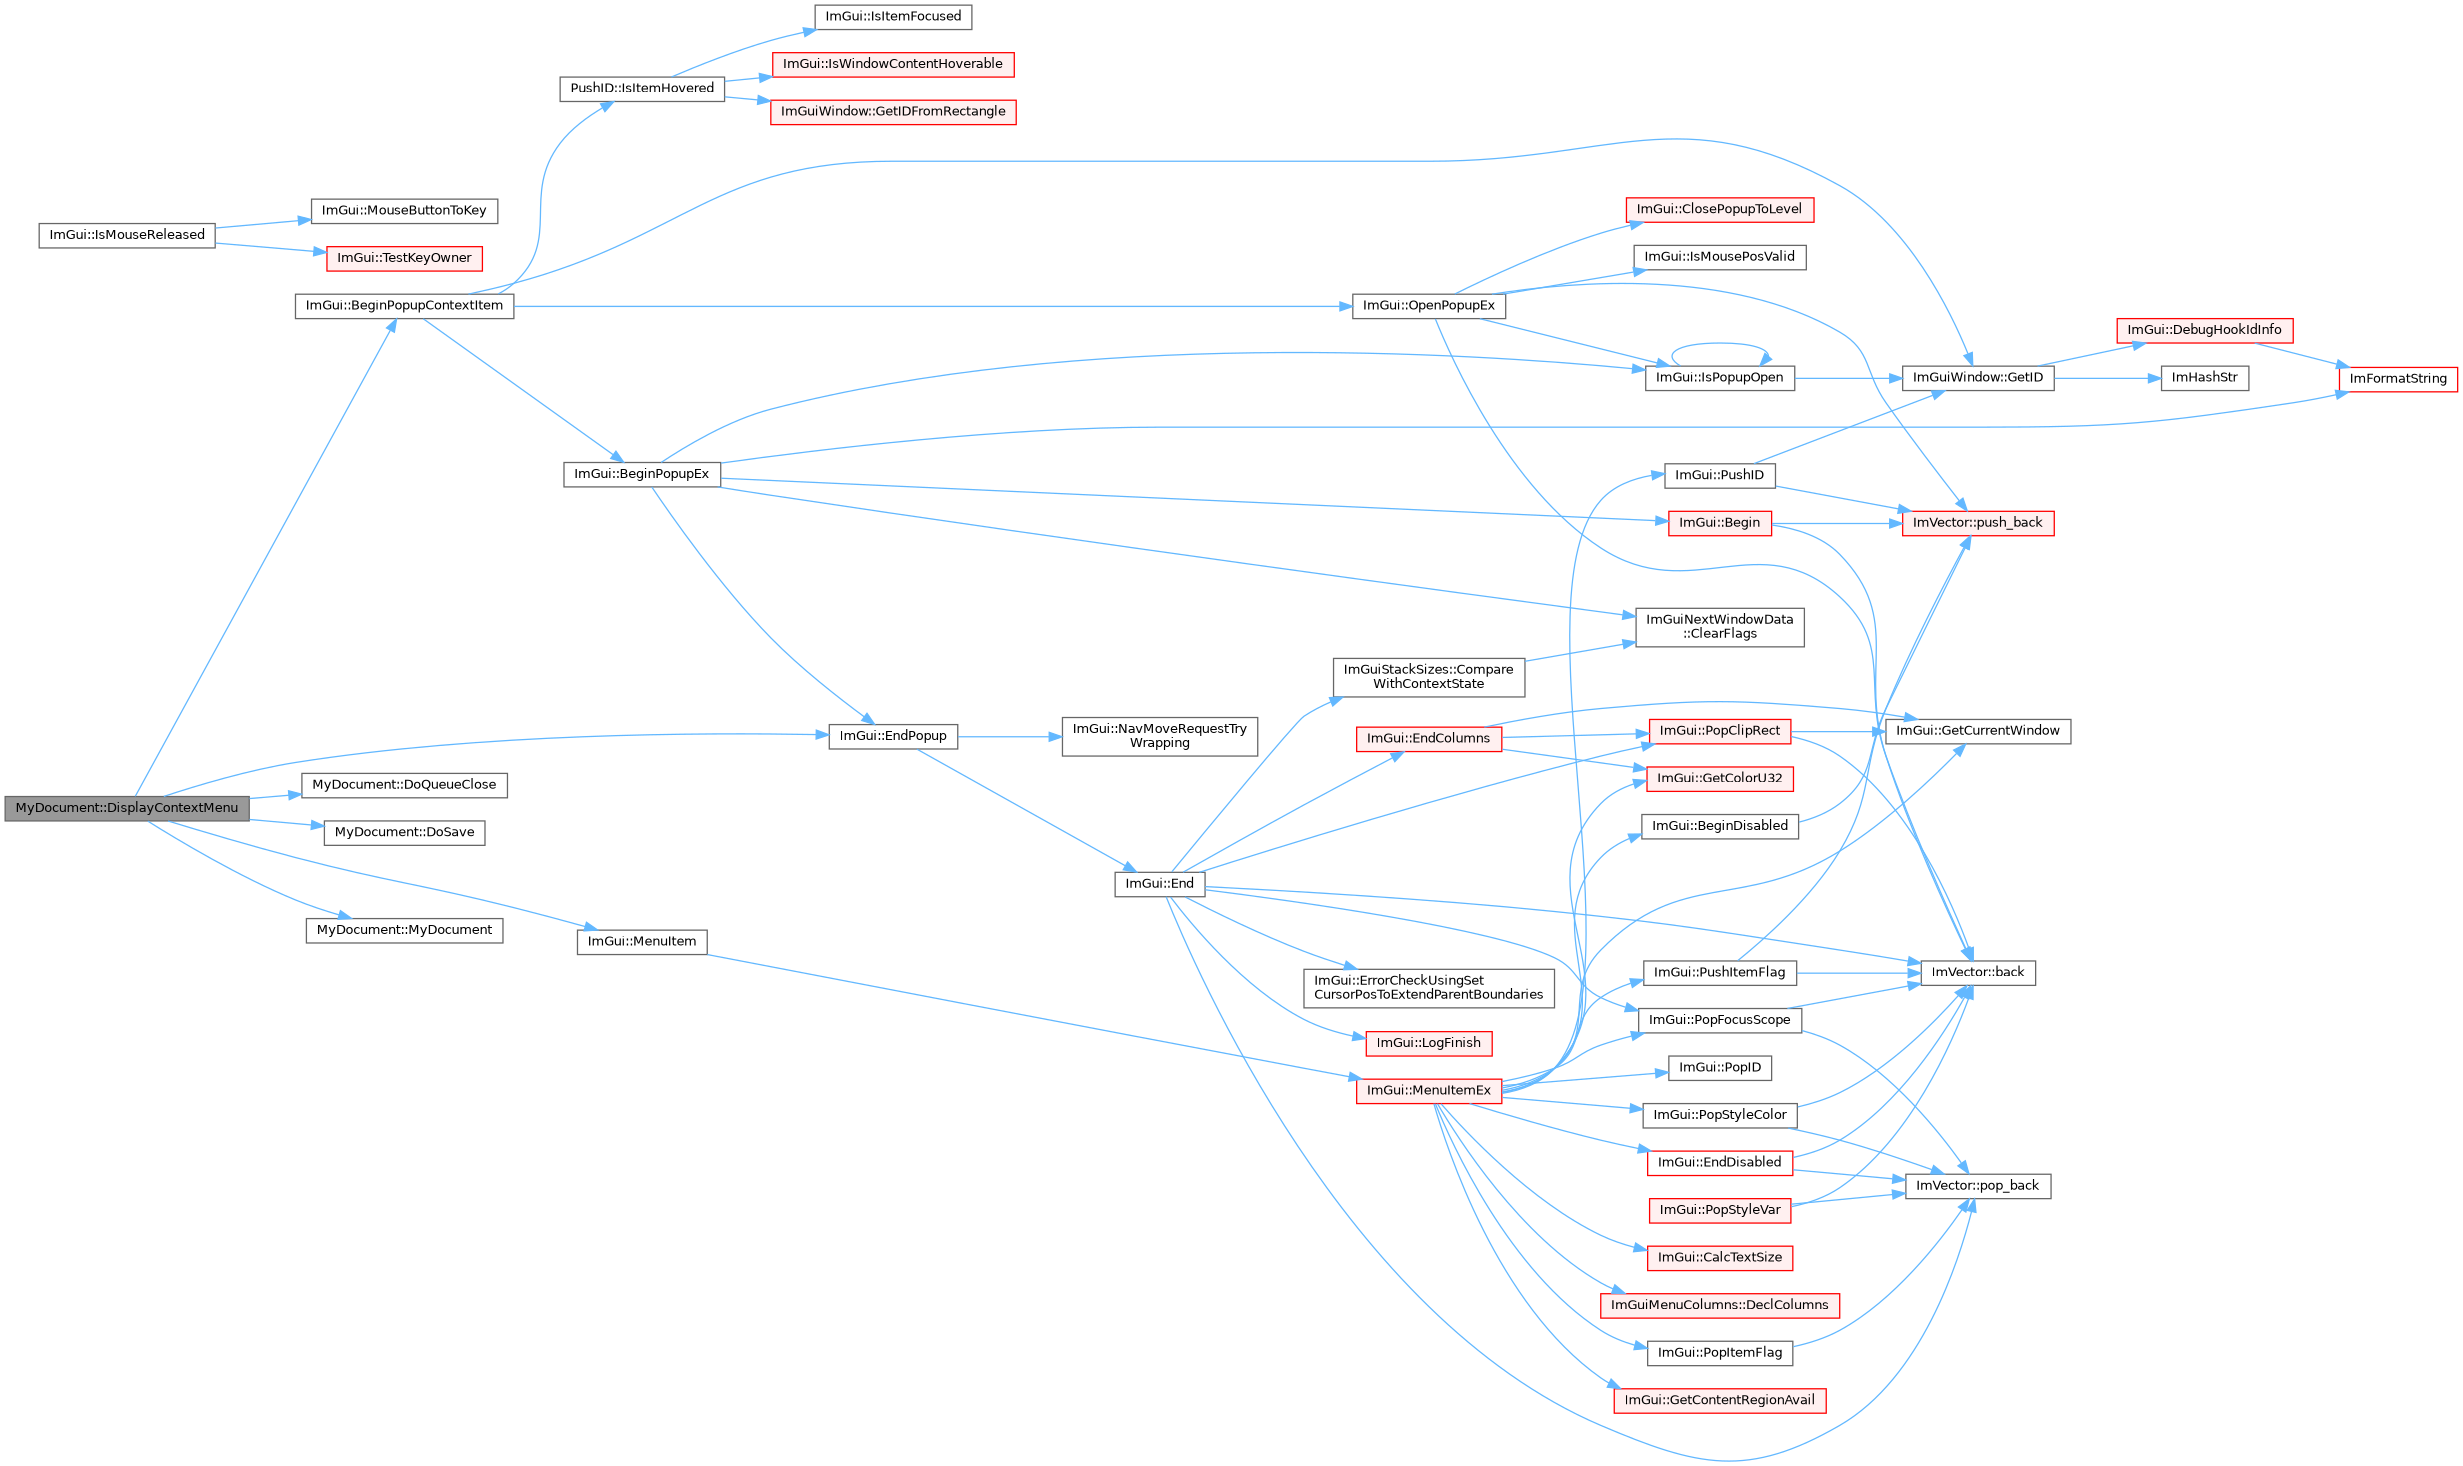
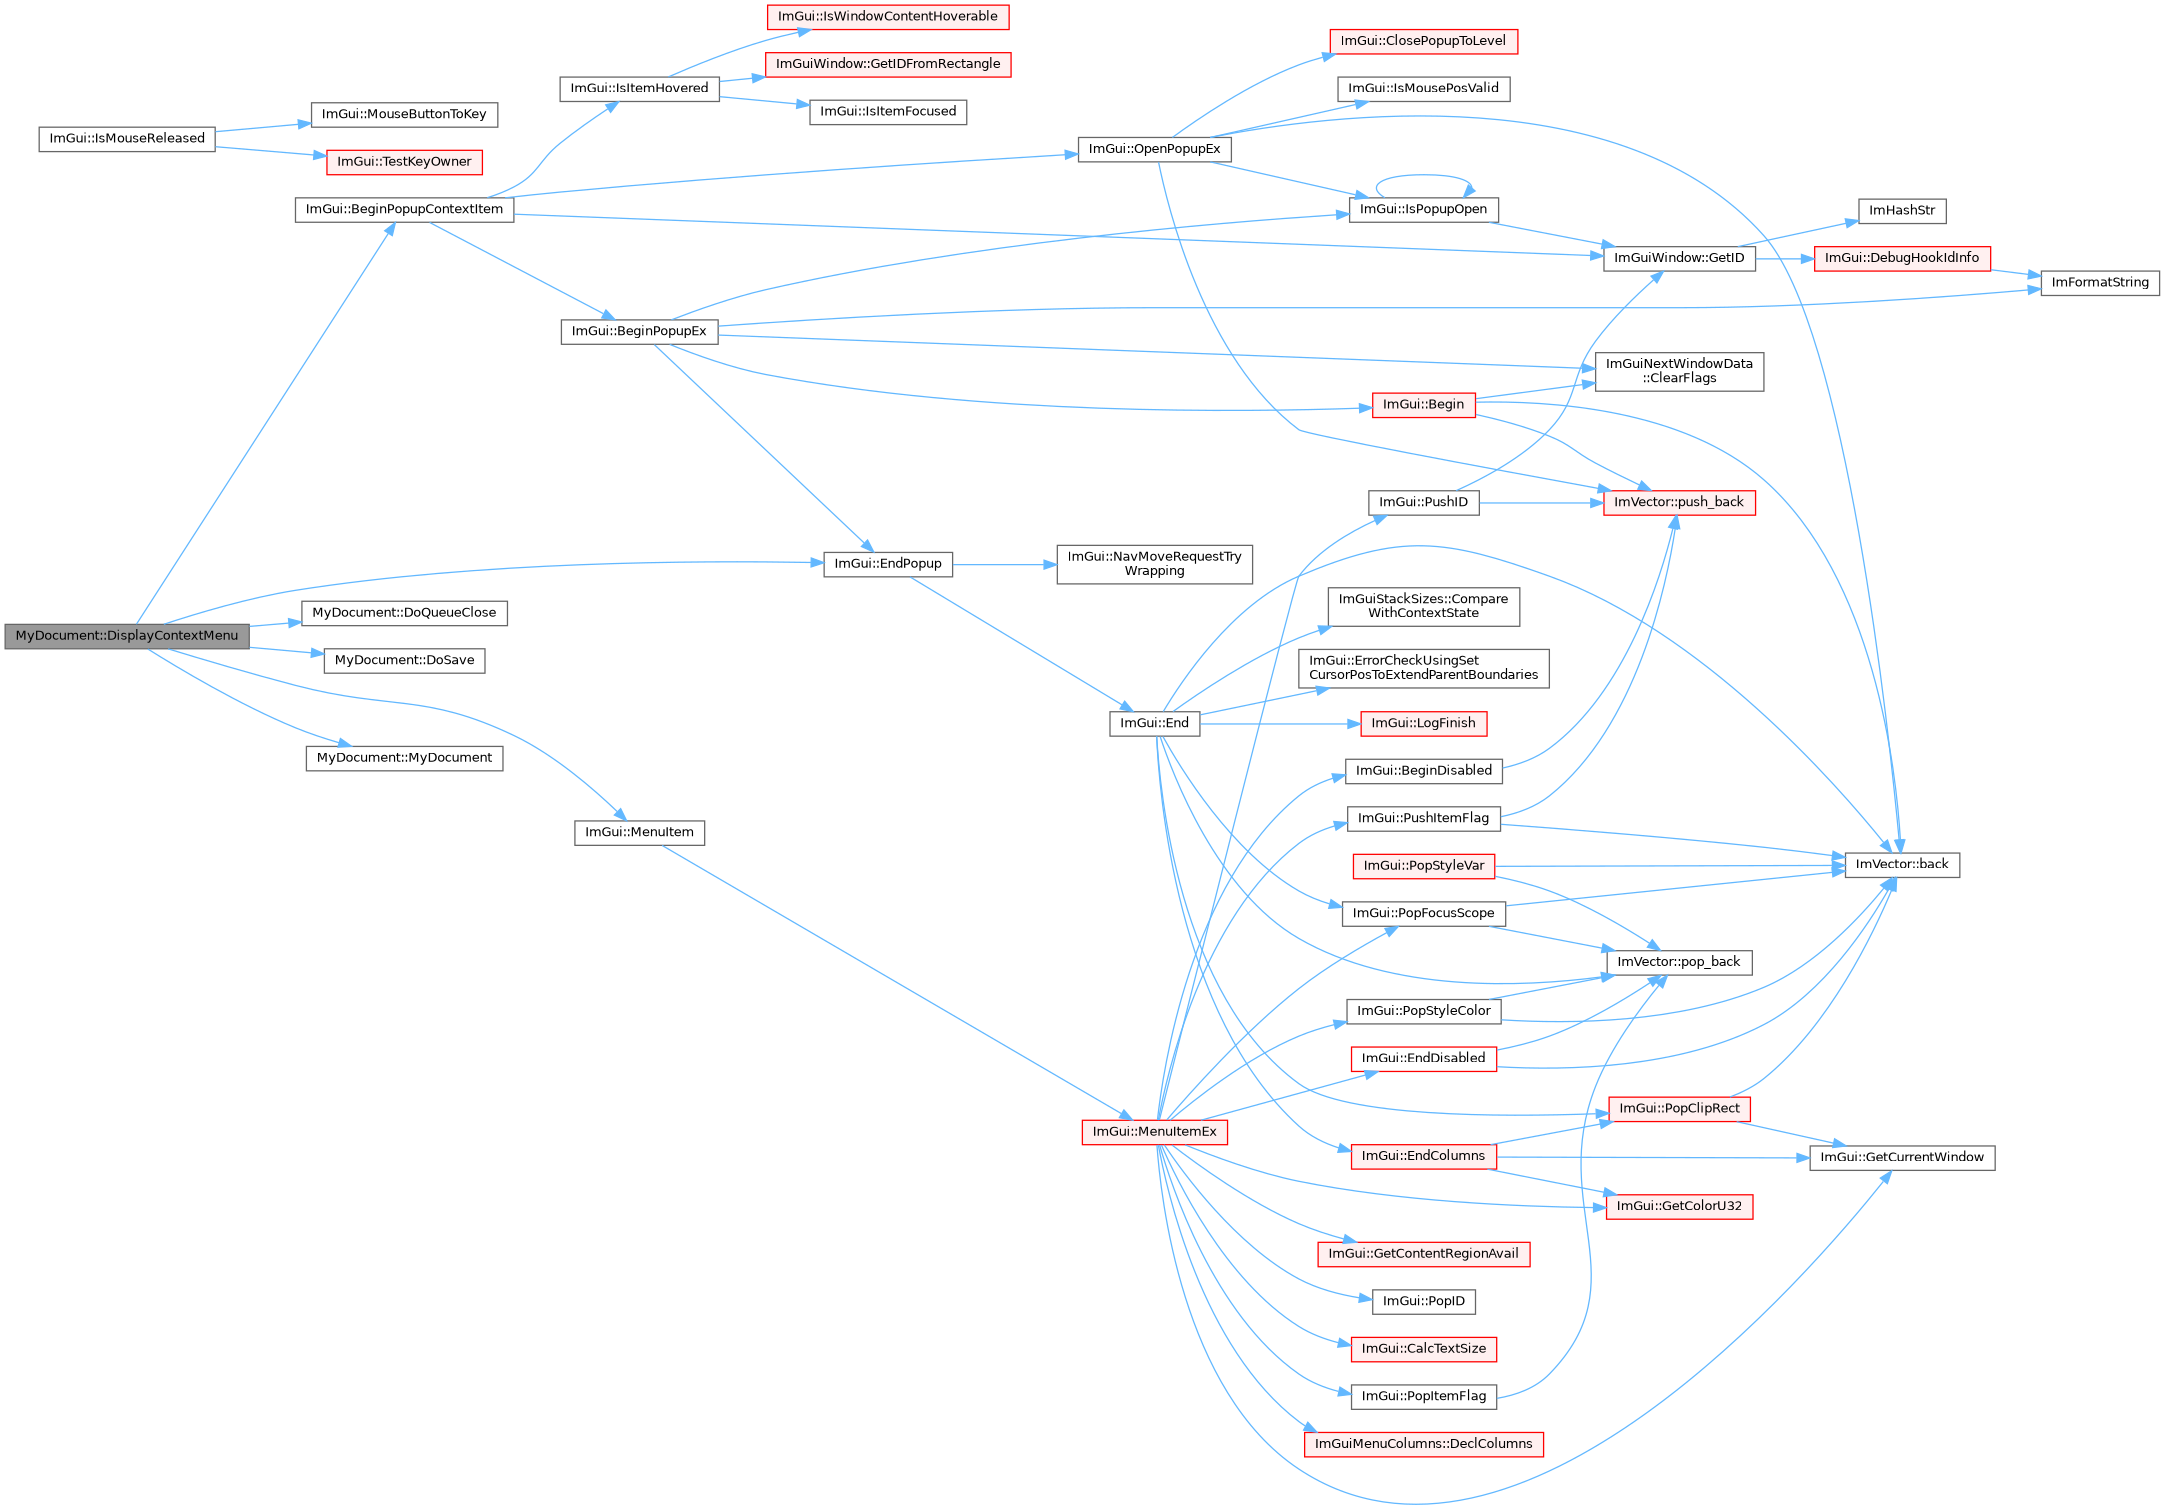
(642, 89) -> (640, 89)
(2399, 380) -> (2101, 283)
(1579, 652) -> (1529, 392)
